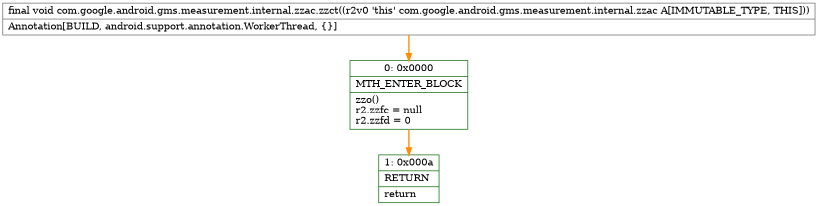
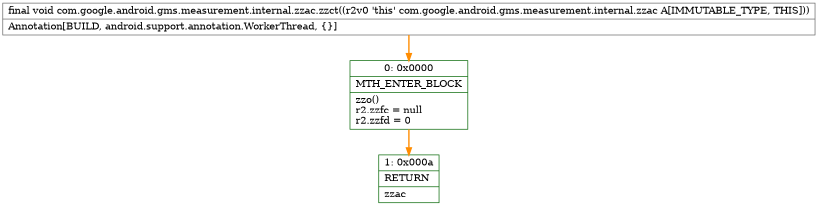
(400, 194) -> (395, 194)
